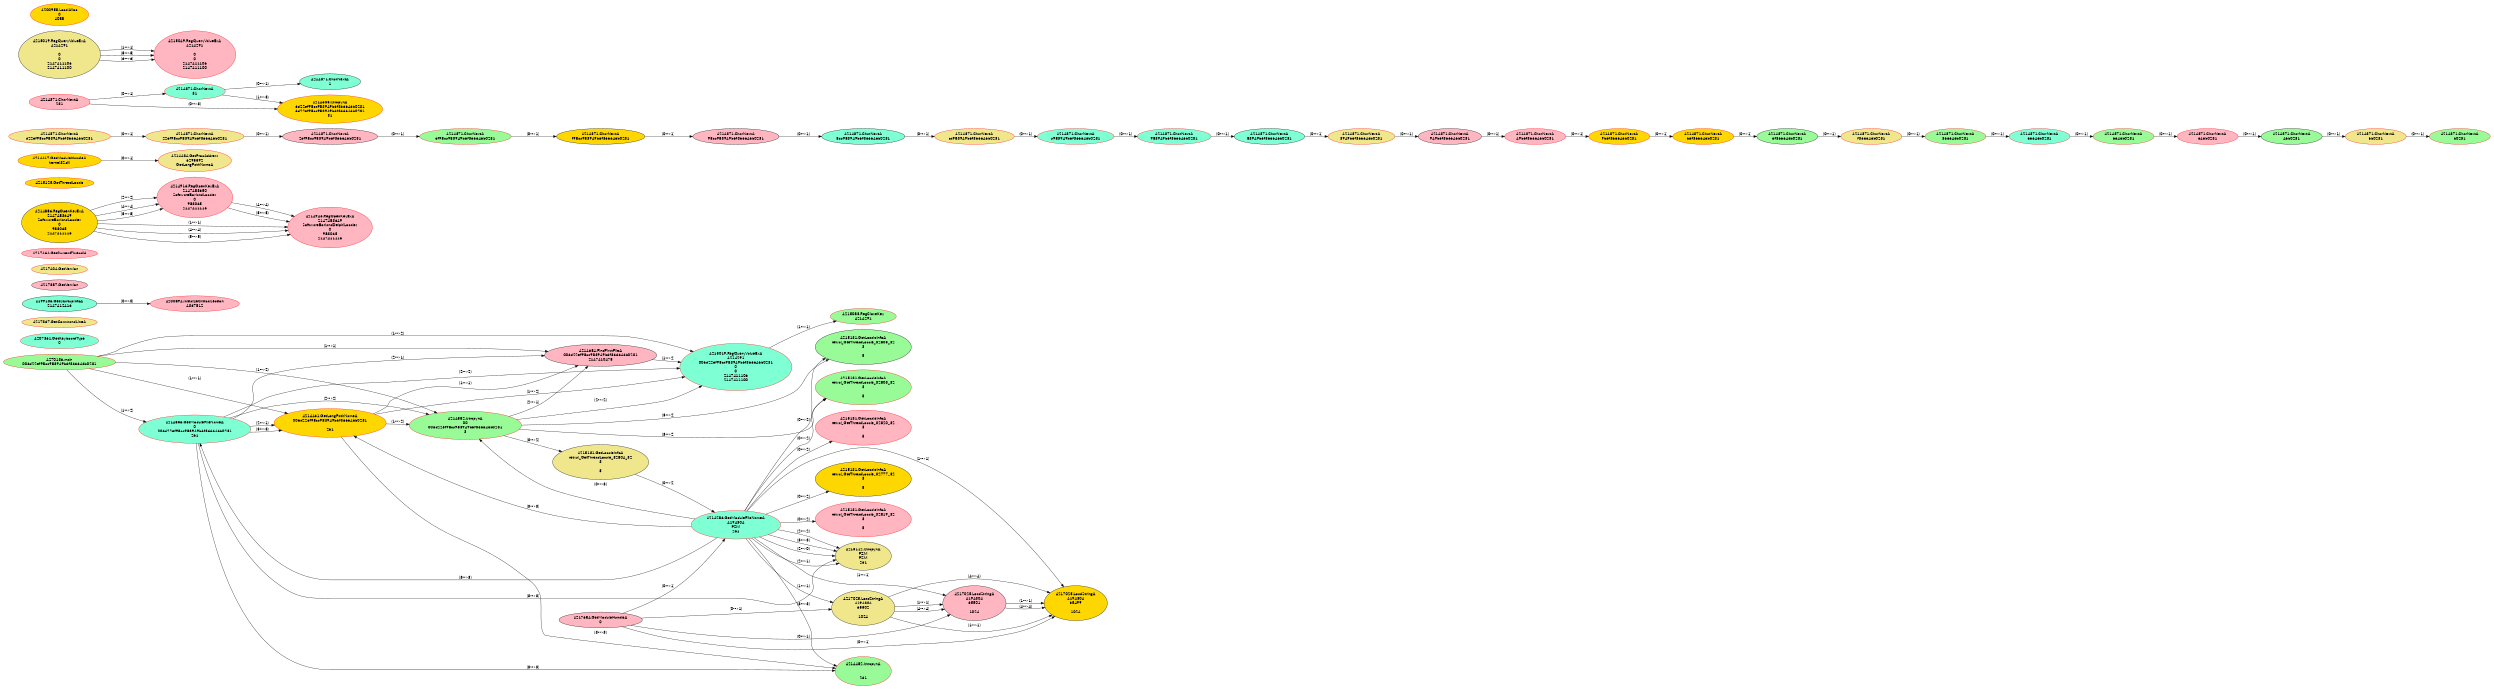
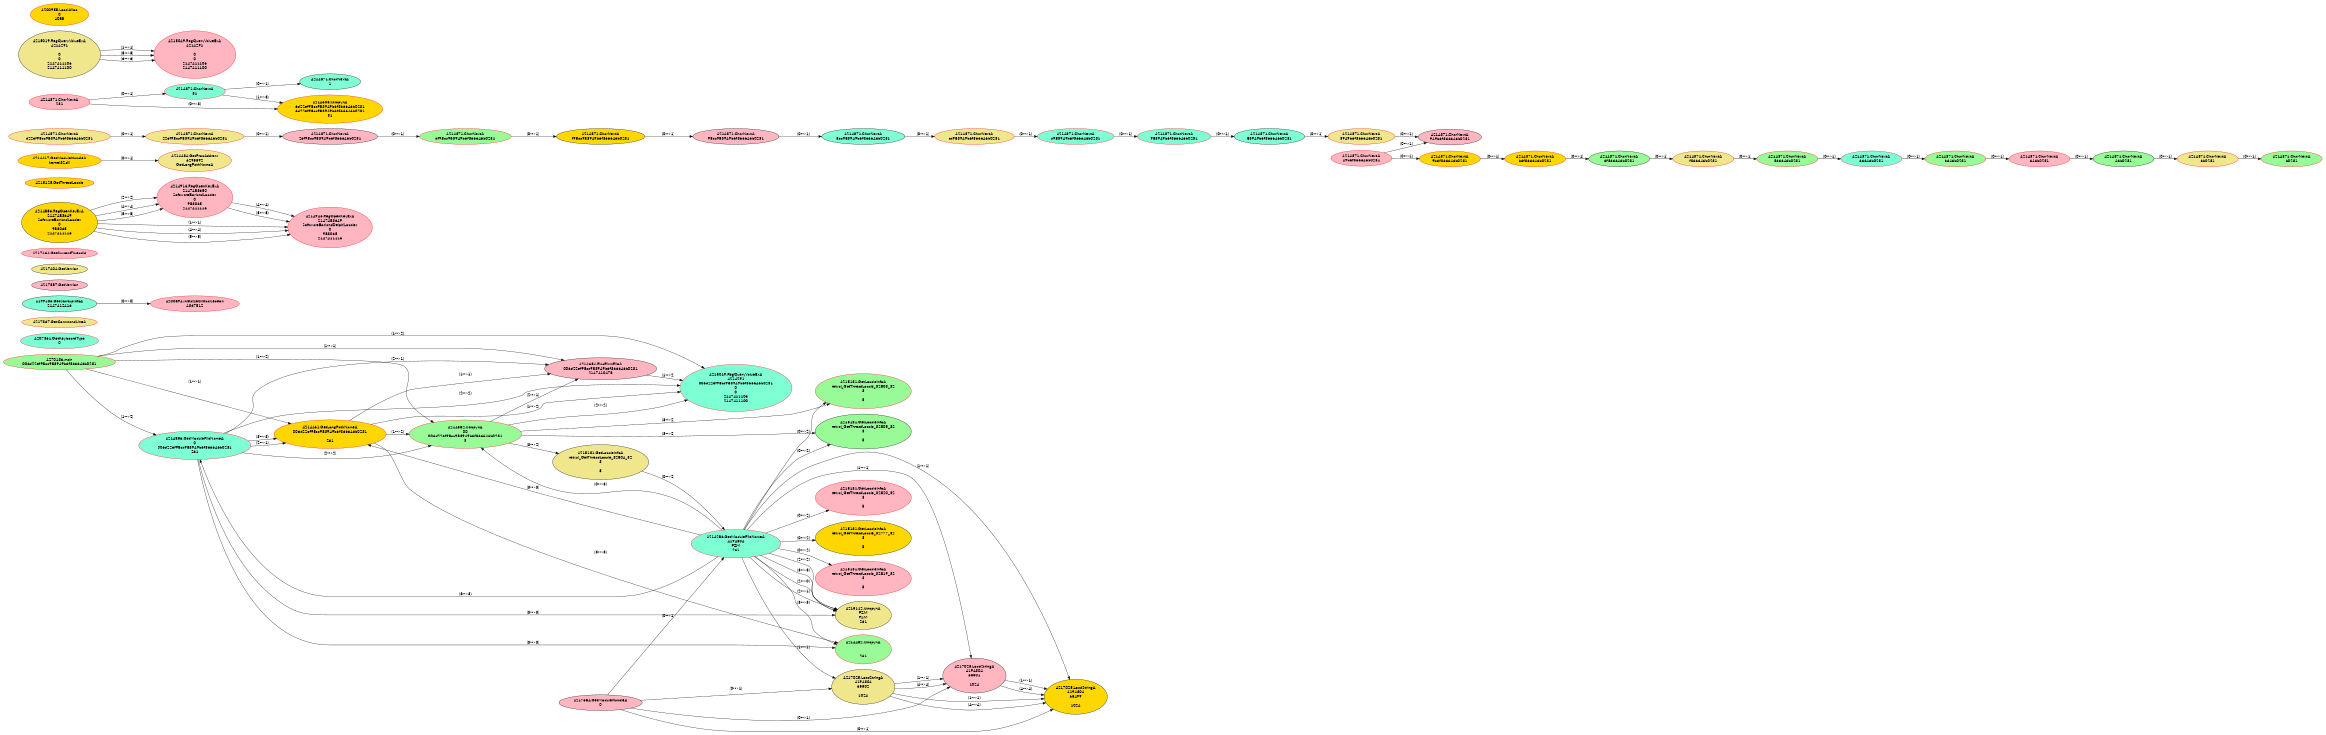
(1492, 136) -> (1404, 148)
(60, 269) -> (60, 269)
(863, 316) -> none
